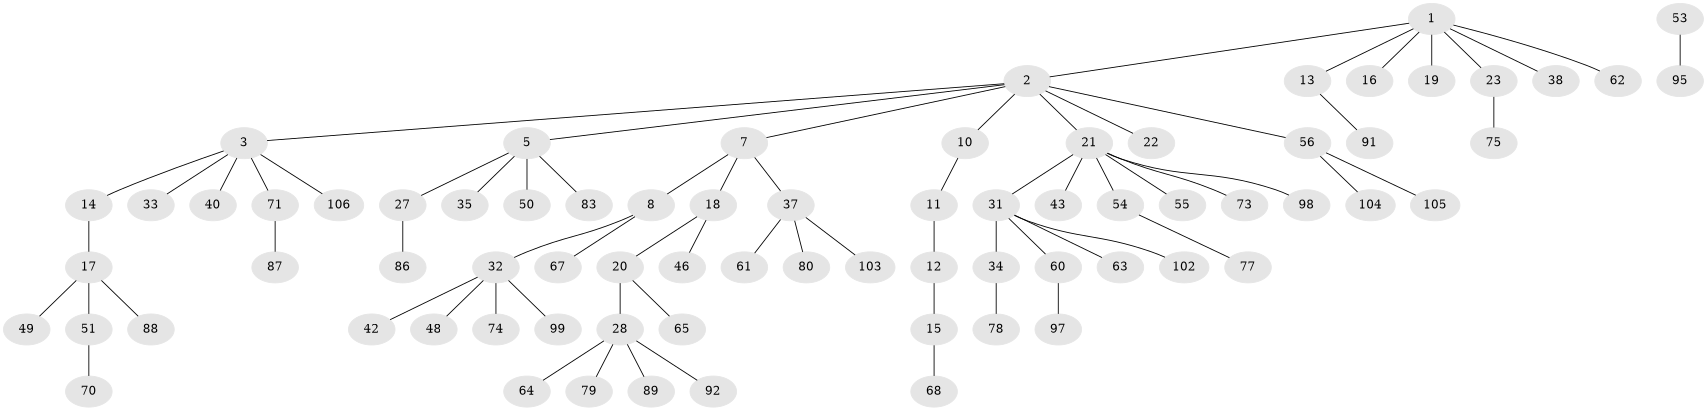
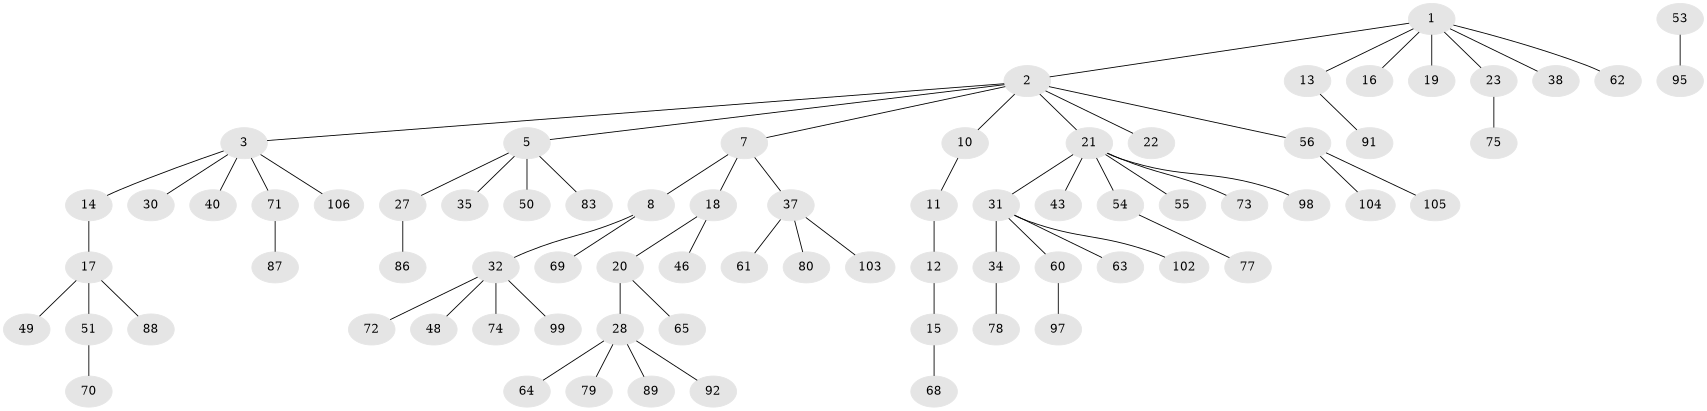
(151, 205) -> (151, 205)
(558, 267) -> (558, 267)
(372, 329) -> (372, 329)
